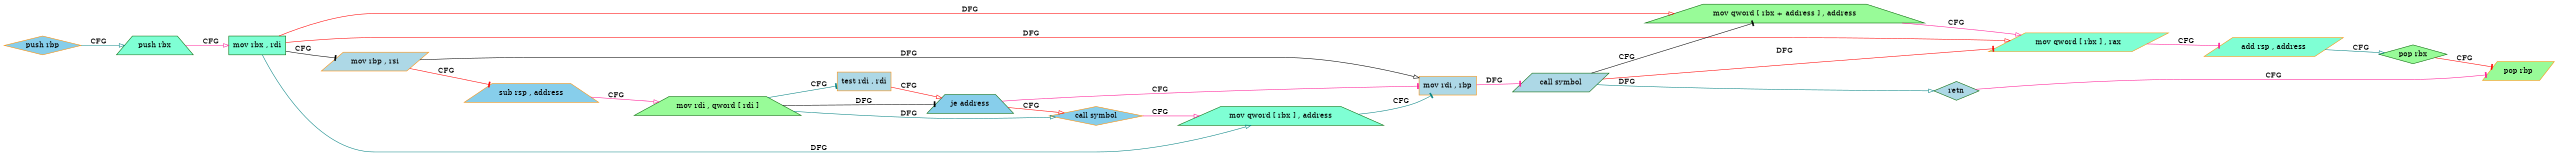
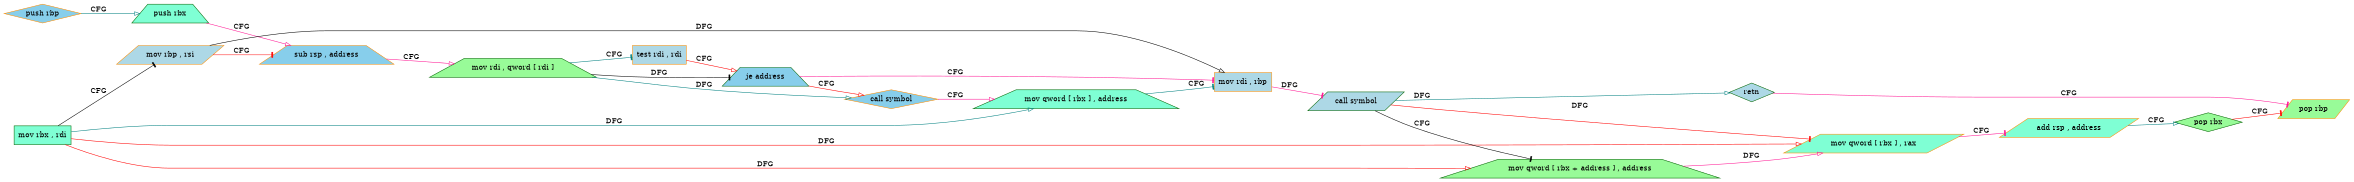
(1956, 23) -> (1752, 156)
(204, 45) -> (246, 34)
